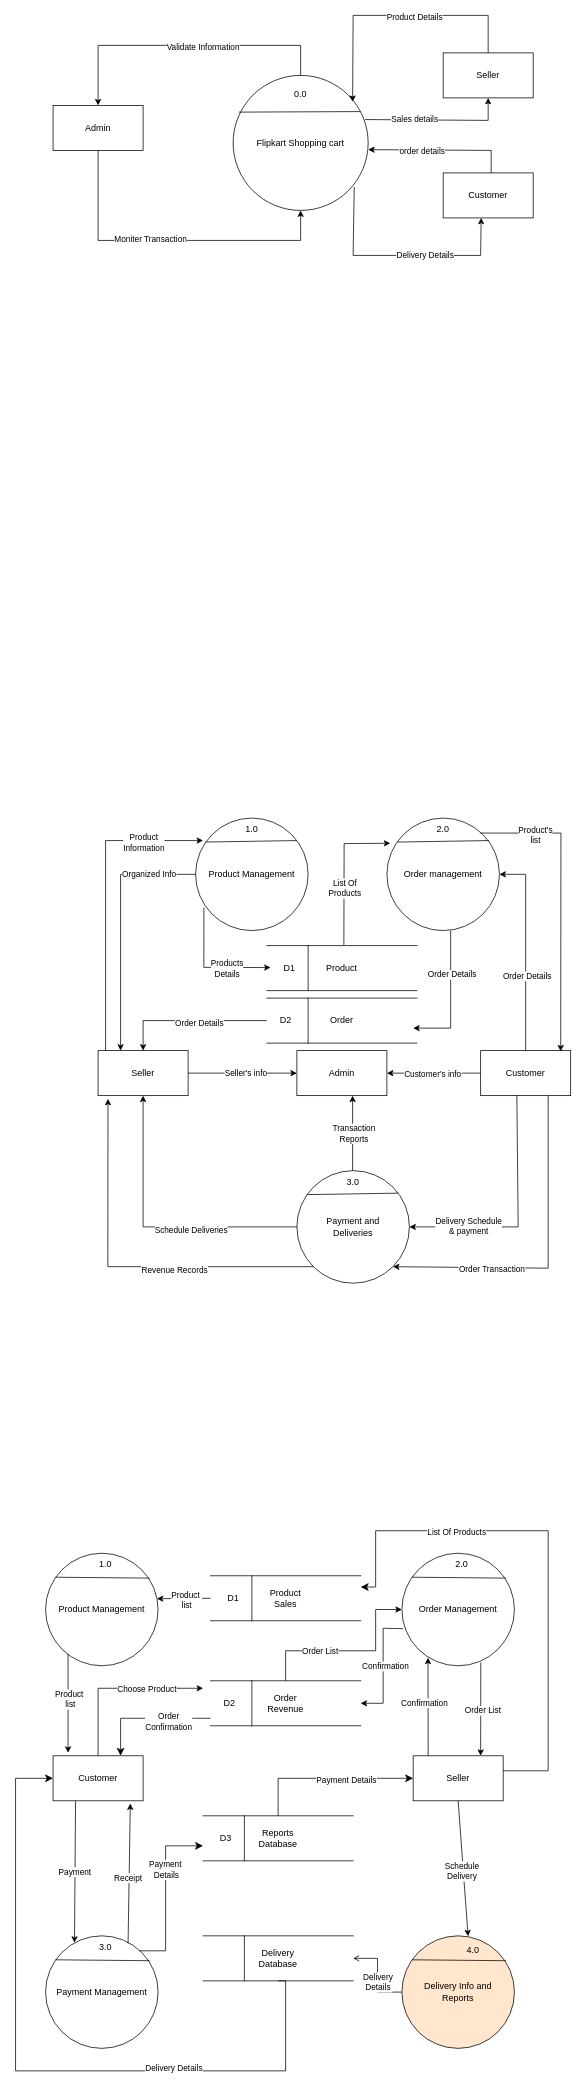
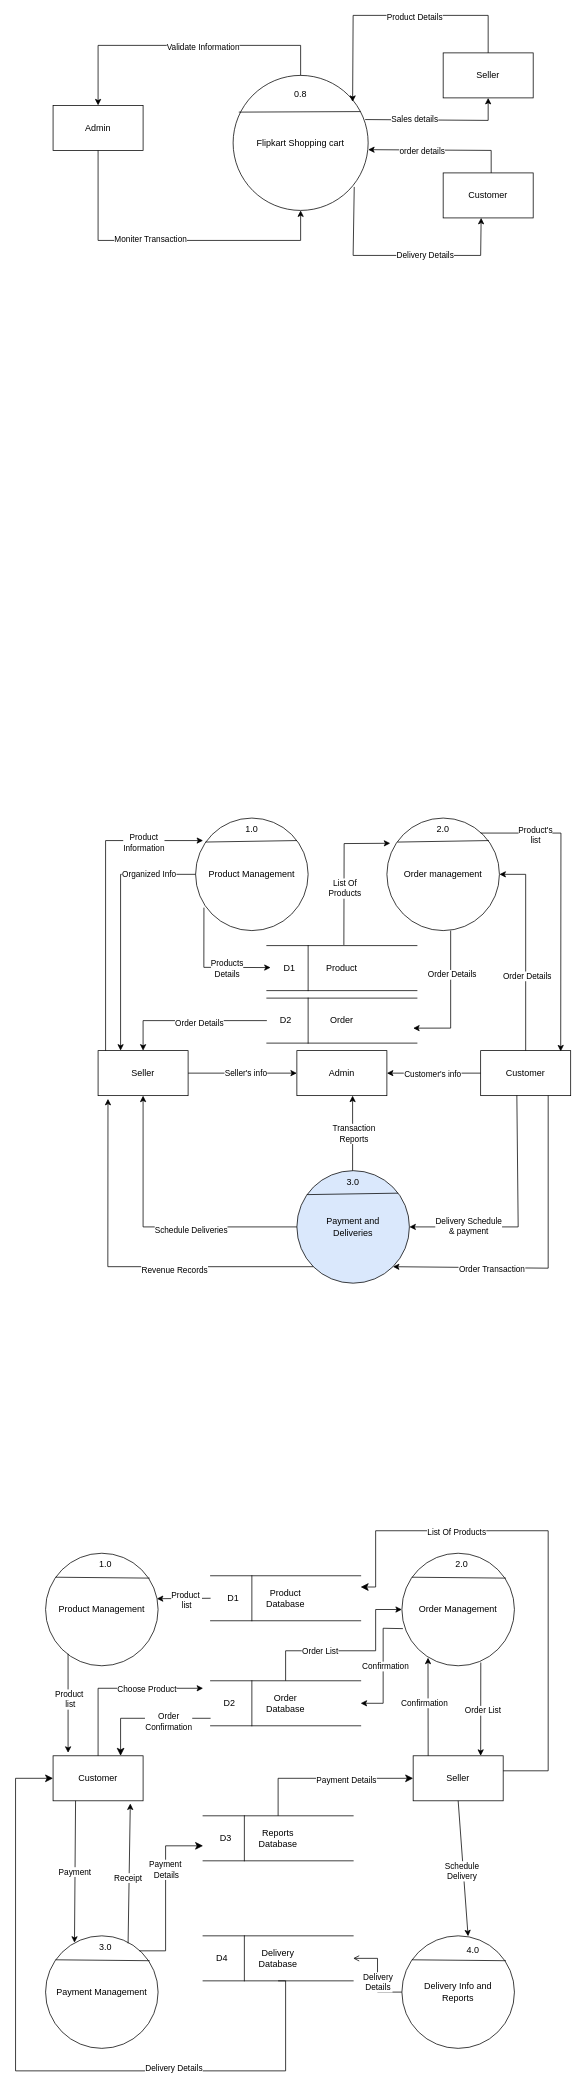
(300, 94) -> (300, 94)
(353, 1227) -> (353, 1227)
(285, 1598) -> (285, 1598)
(285, 1703) -> (285, 1703)
none -> (222, 1958)
(458, 1992) -> (458, 1992)
